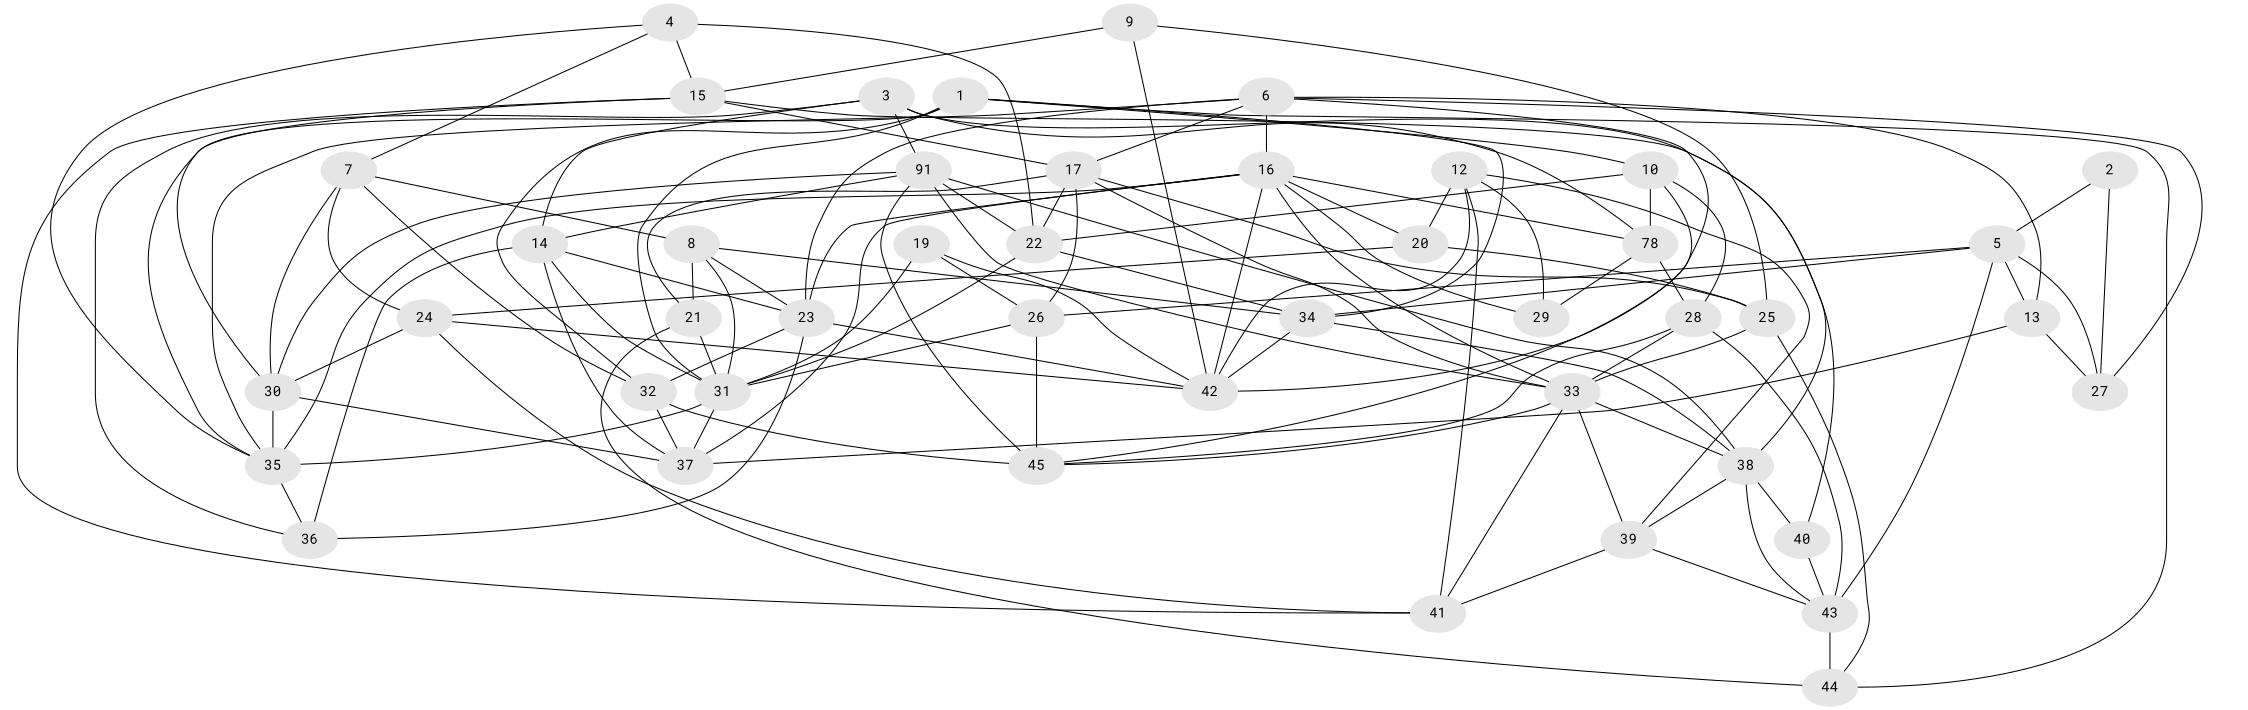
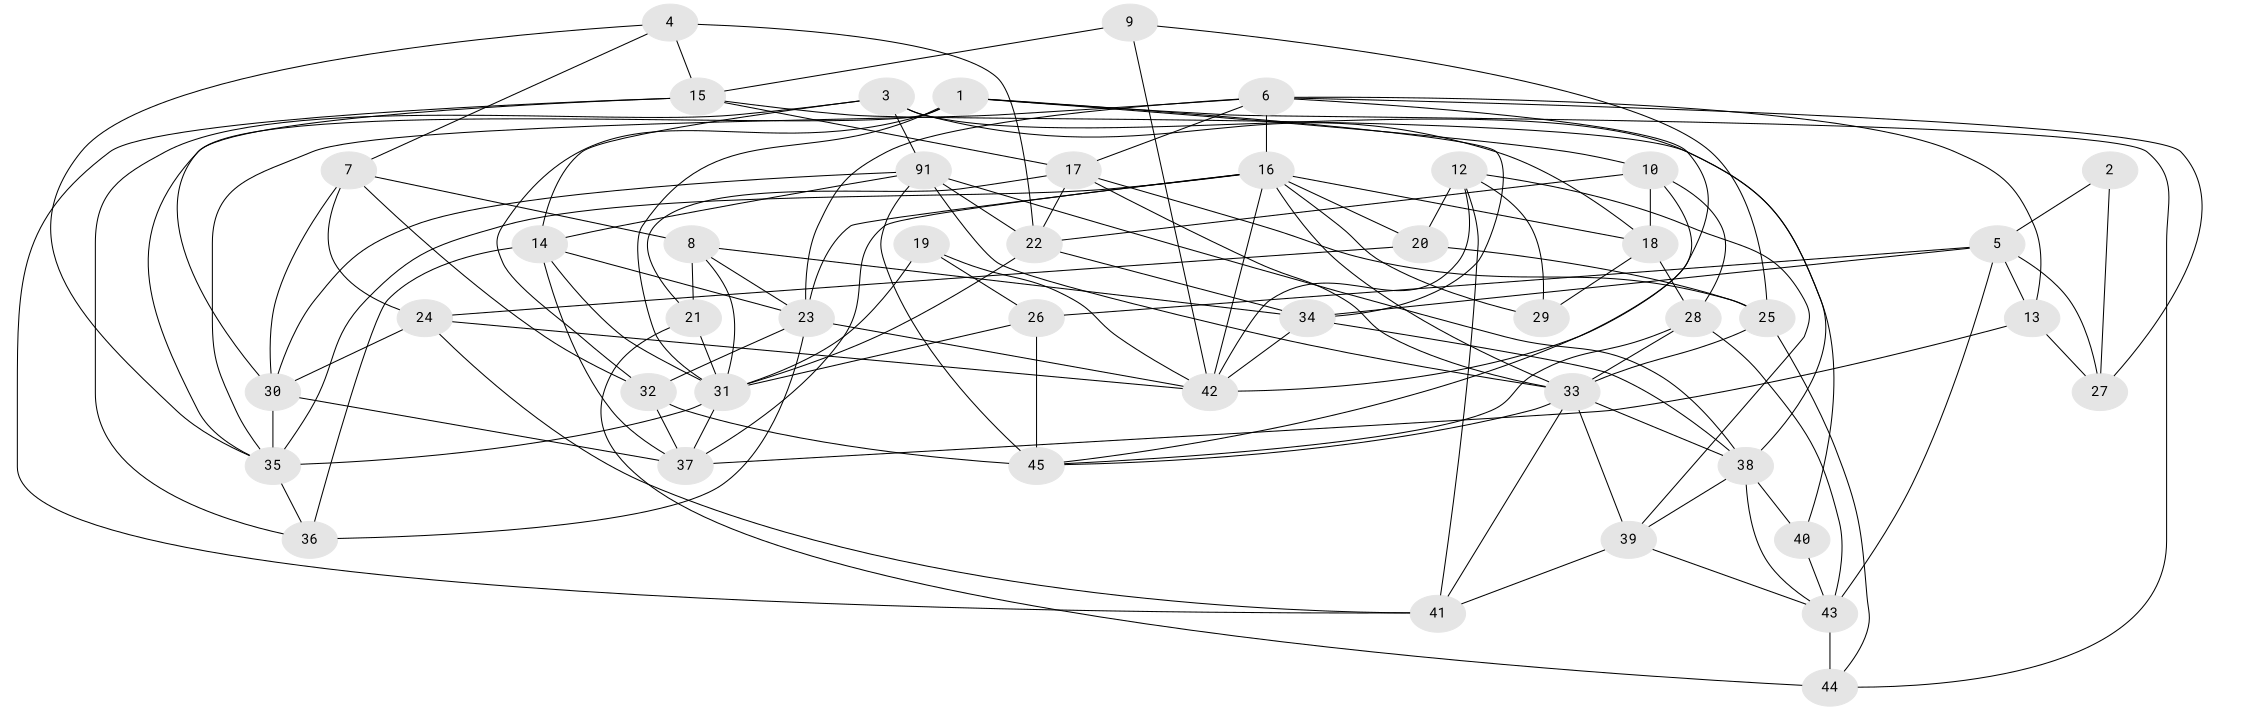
(1650, 244) -> (1650, 244)
(1075, 248) -> none
